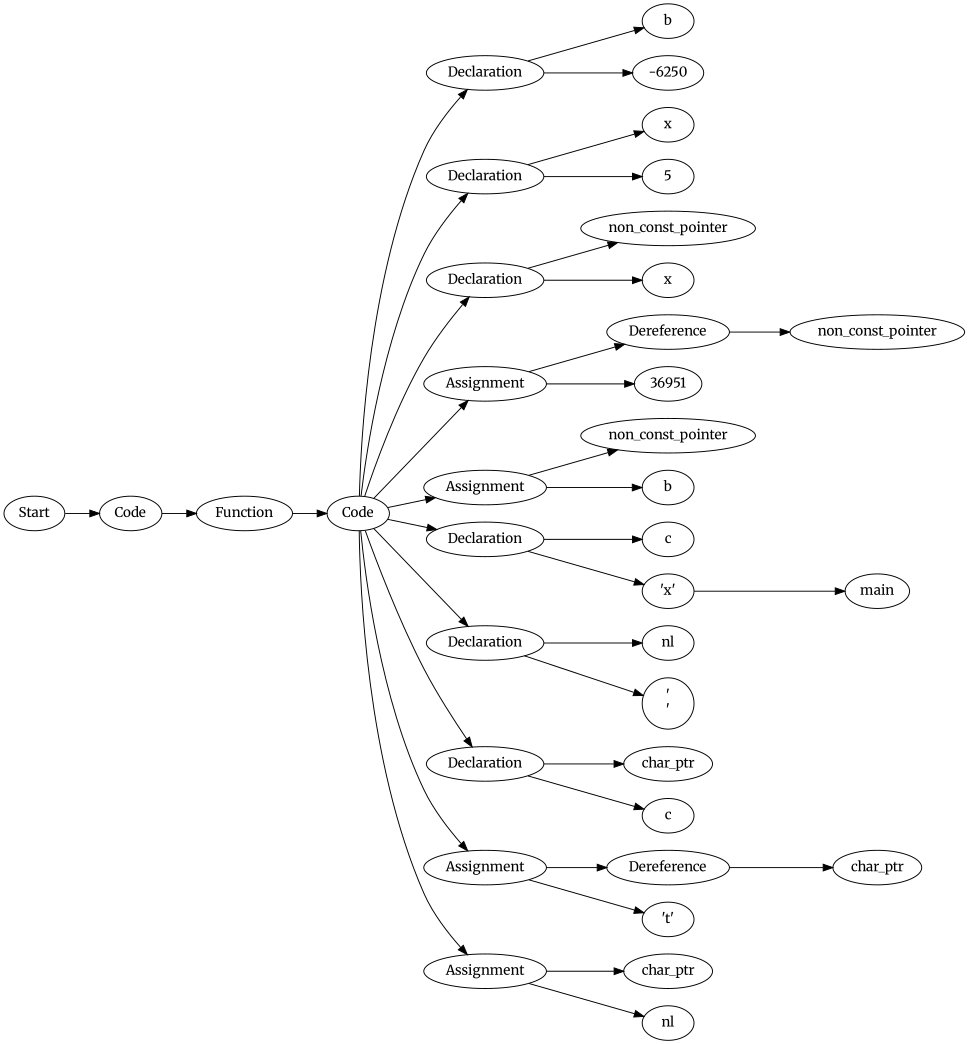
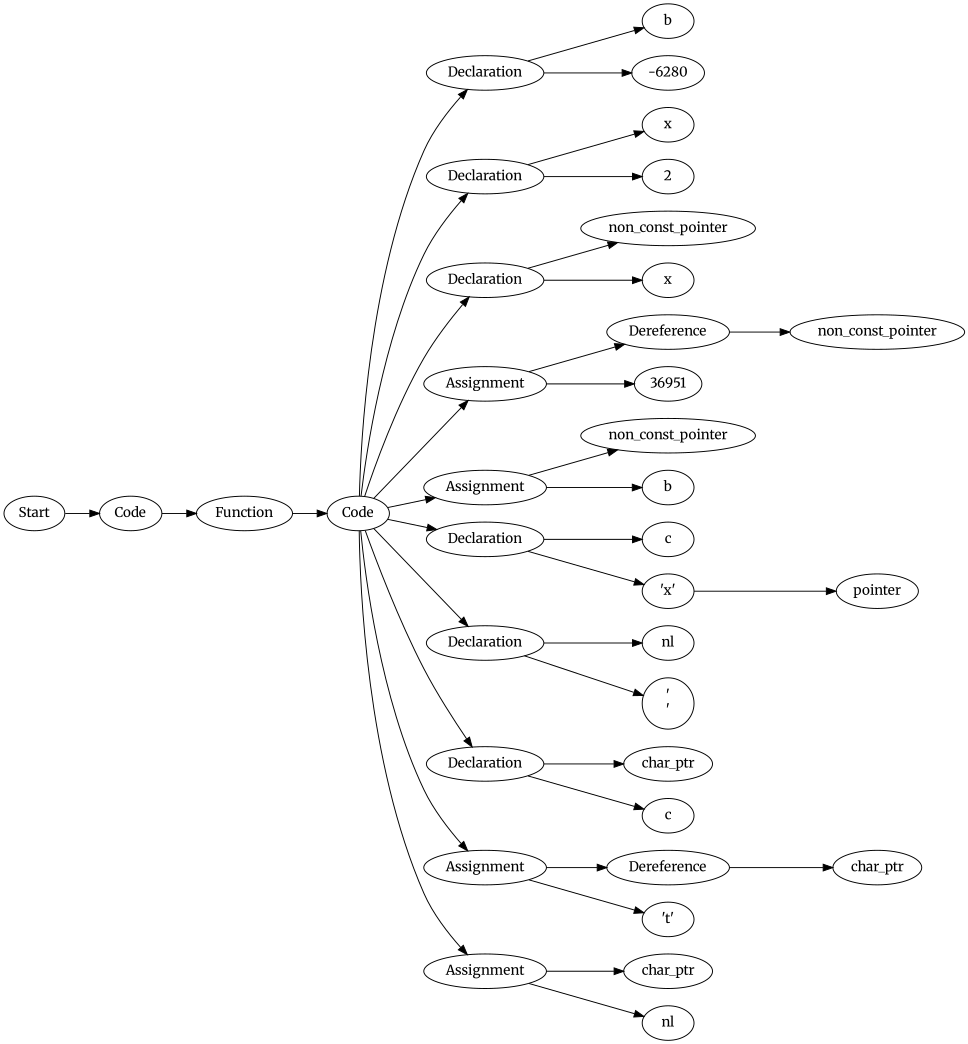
(668, 73) -> (668, 73)
(668, 177) -> (668, 177)
(877, 591) -> (877, 591)
